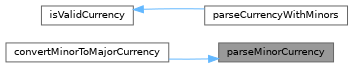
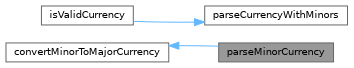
(174, 9) -> (164, 22)
(189, 59) -> (199, 46)
